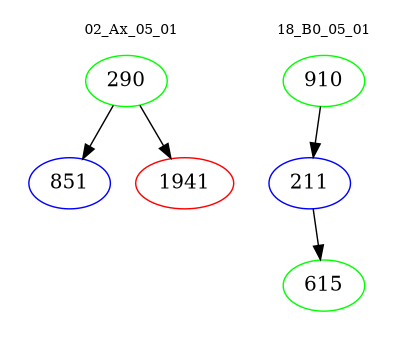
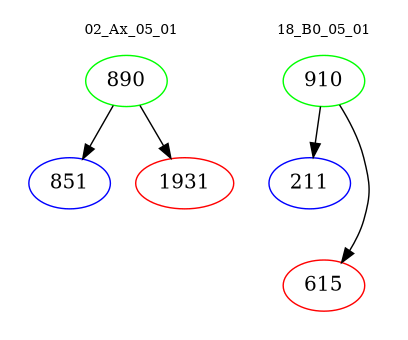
(126, 81) -> (126, 81)
(185, 183) -> (185, 183)
(316, 227) -> (368, 177)
(324, 286) -> (324, 286)
